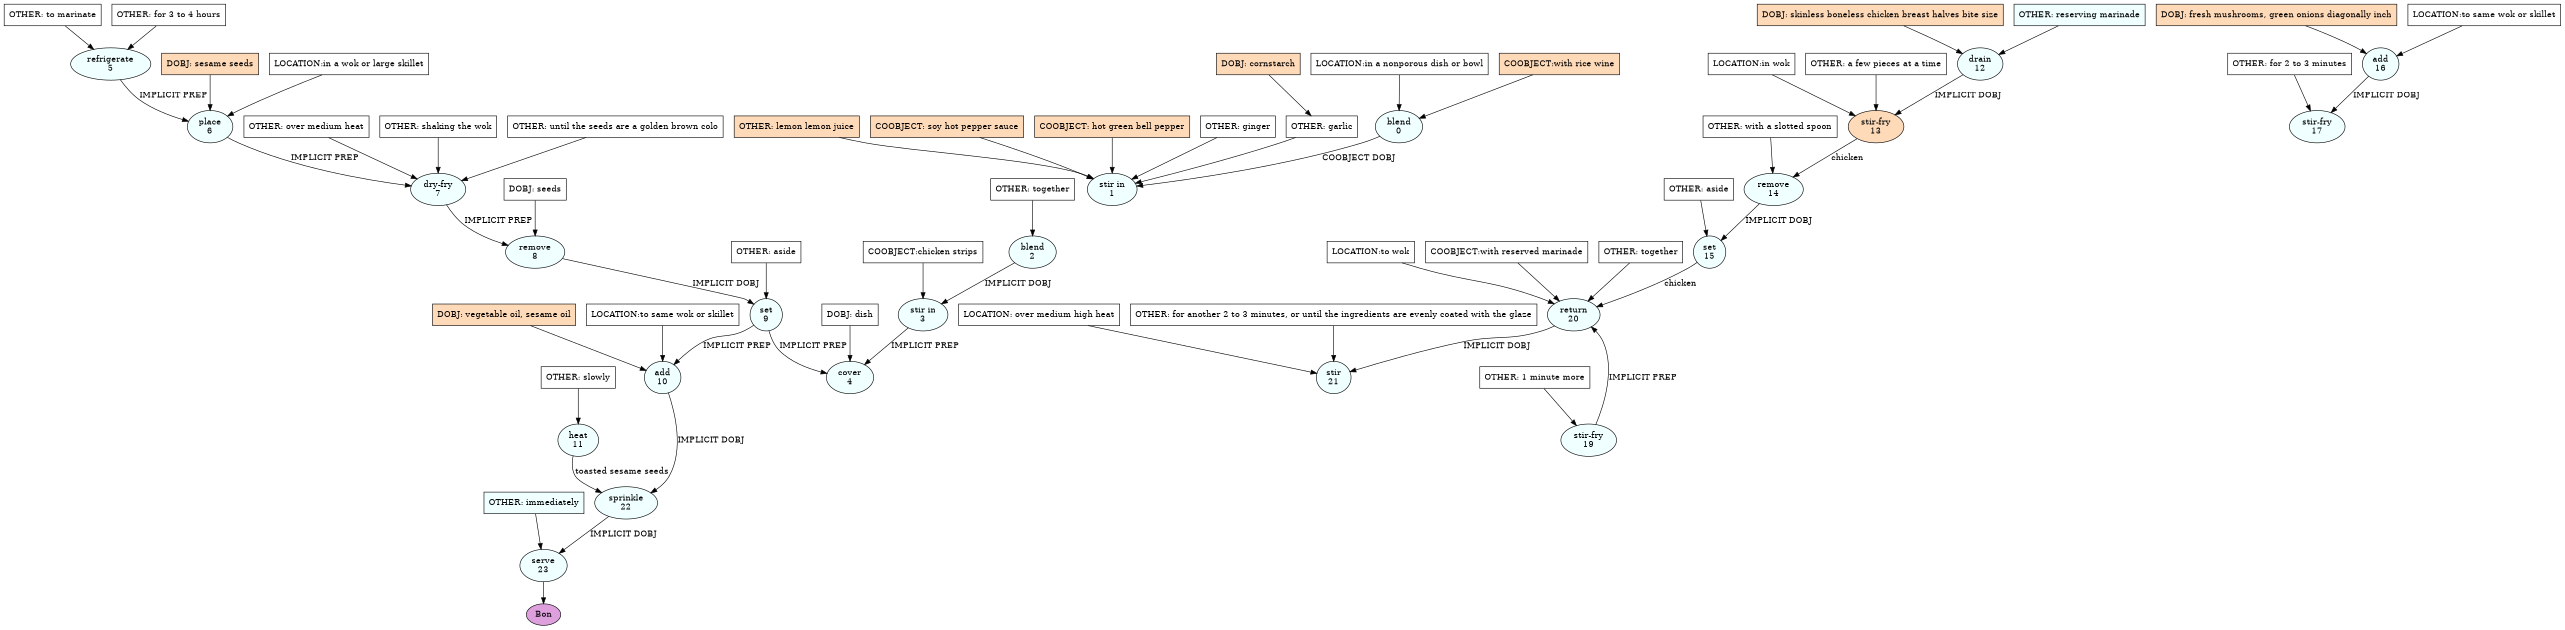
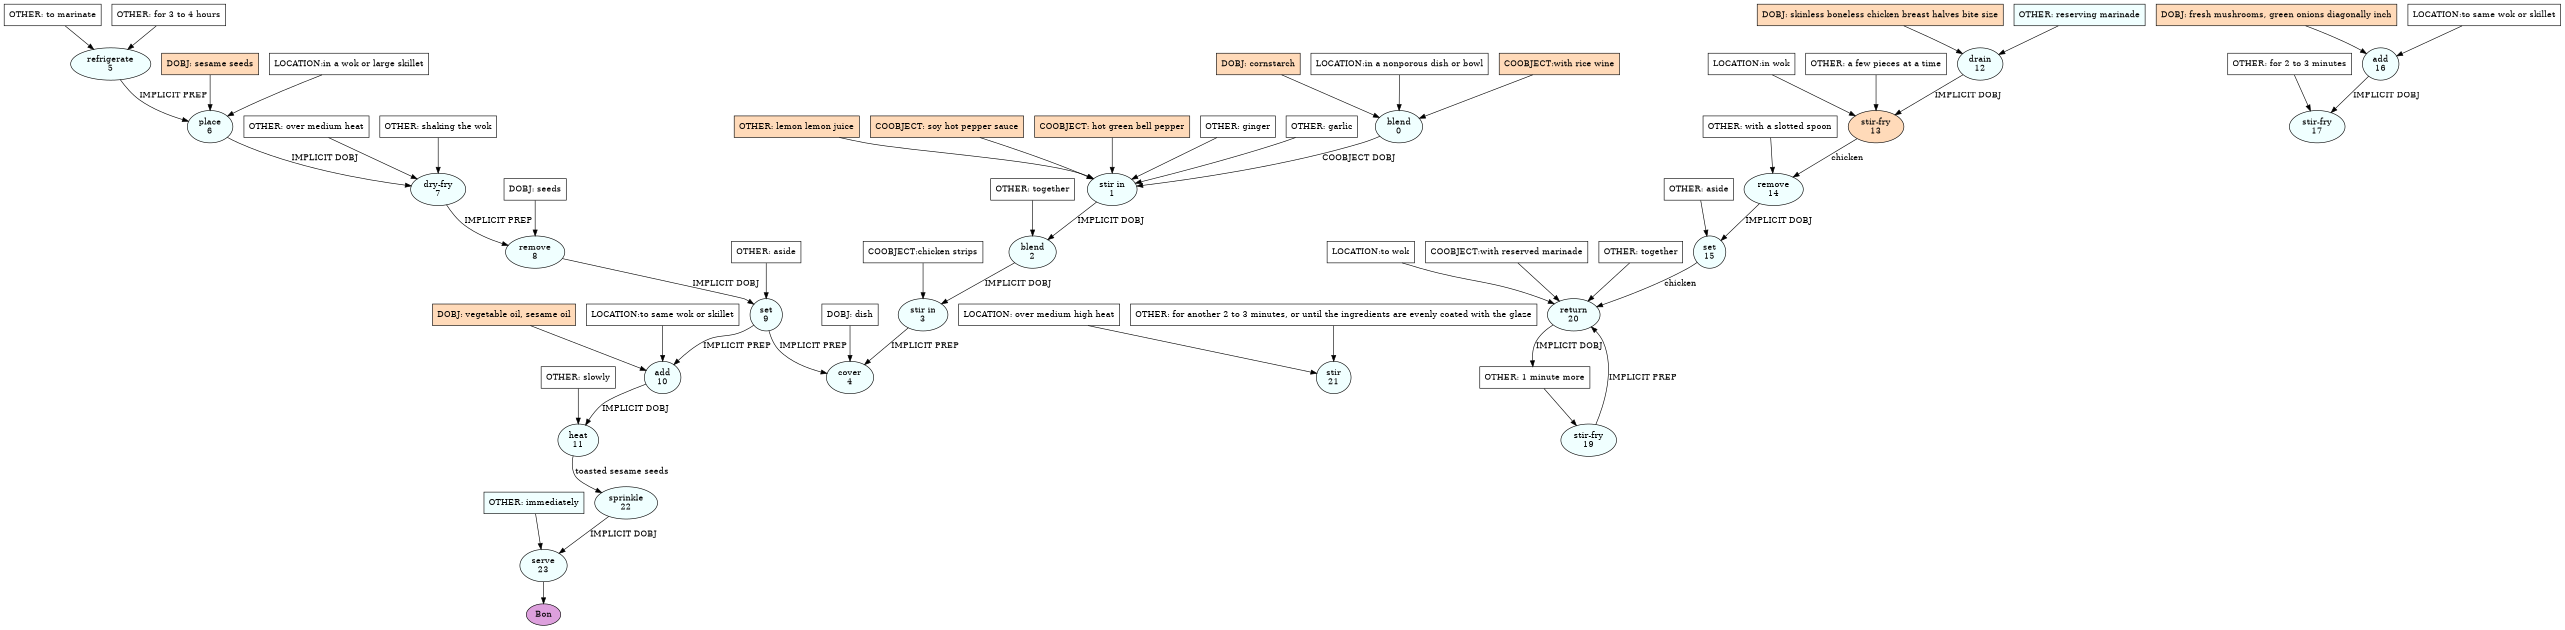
(1288, 93) -> (1328, 95)
(615, 127) -> none
(325, 158) -> (325, 158)
none -> (1075, 219)
(1455, 344) -> (1537, 340)
(677, 444) -> (614, 397)
